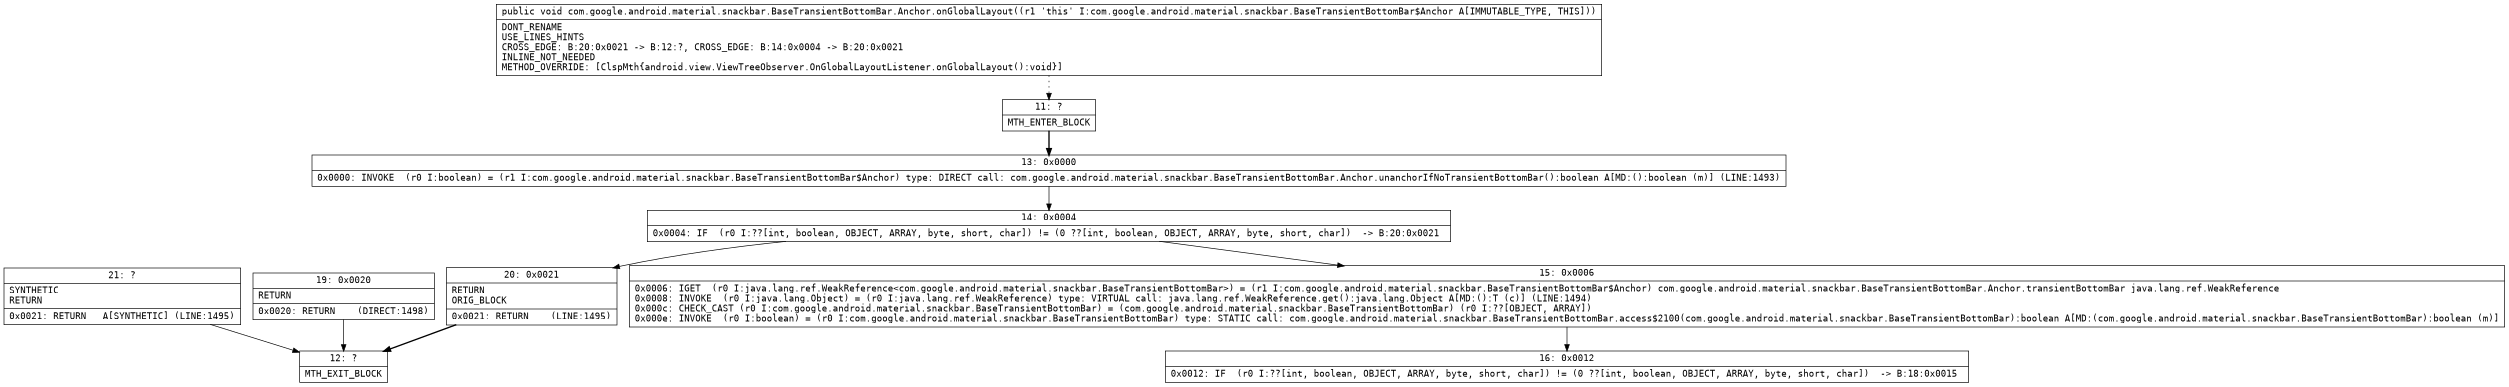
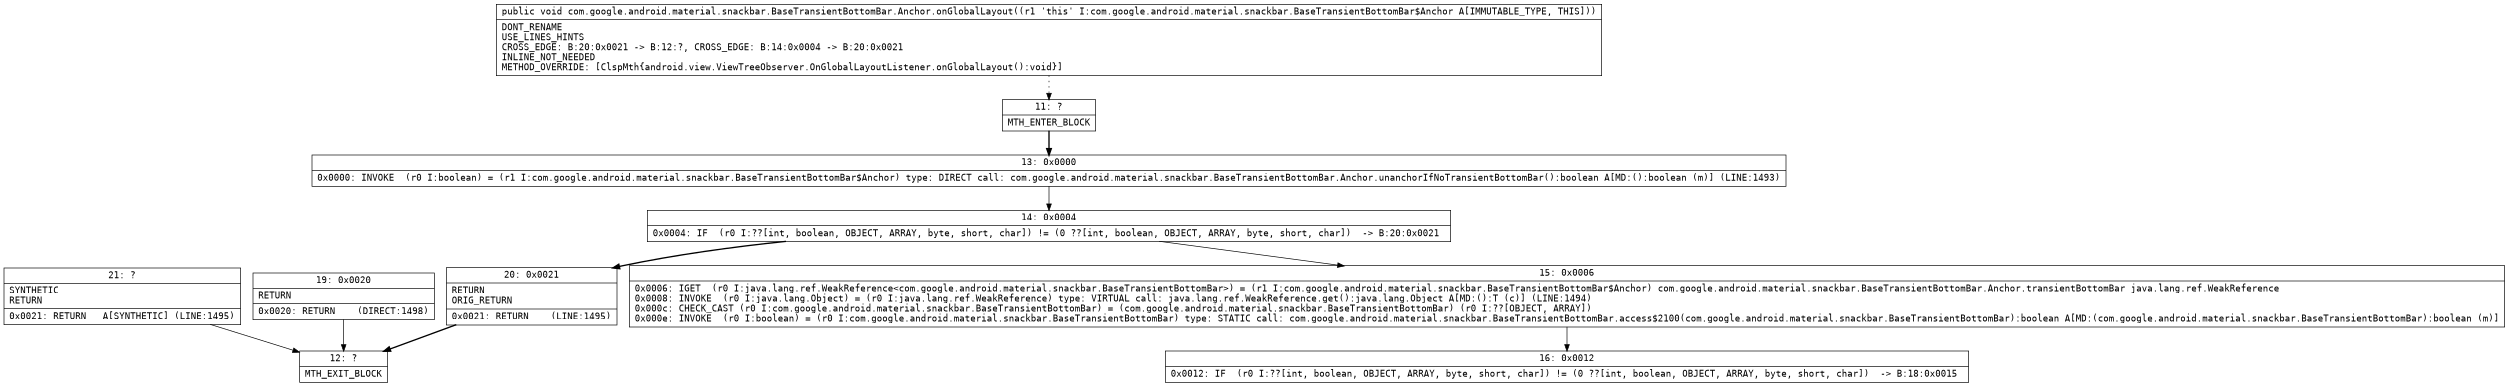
(702, 252) -> (702, 252)
(479, 301) -> (482, 301)
